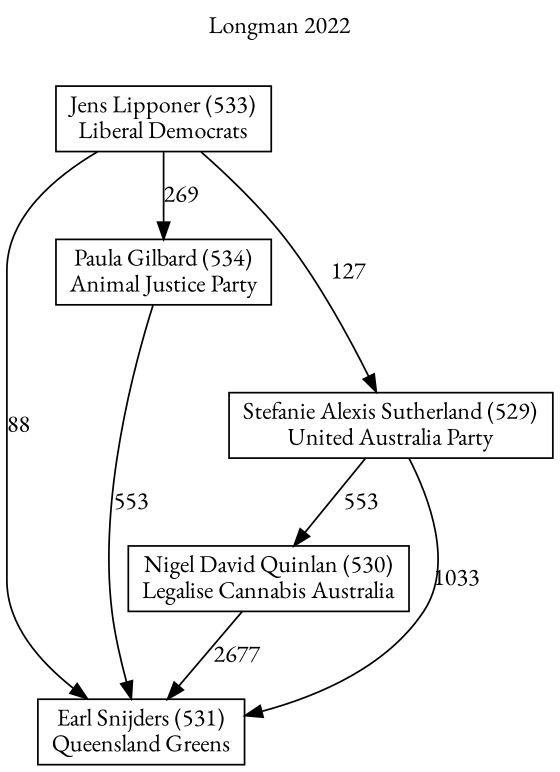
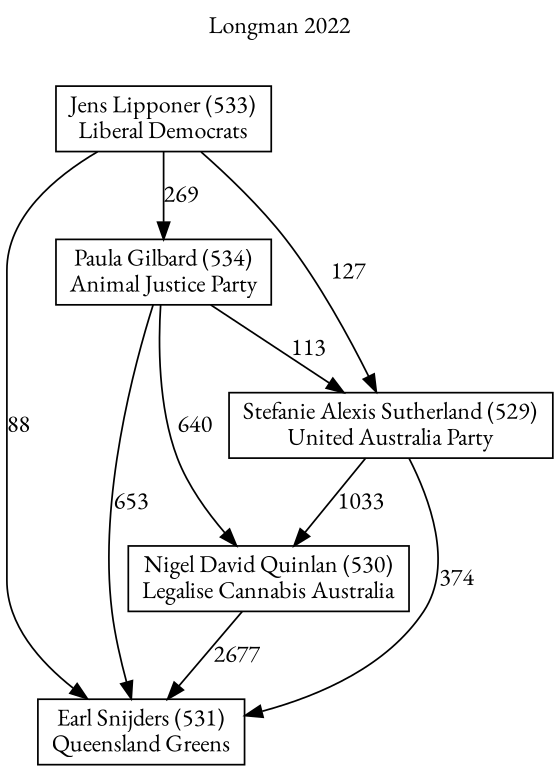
none -> (270, 344)
none -> (168, 426)
(132, 502) -> (132, 502)
(362, 502) -> (362, 502)
(457, 579) -> (457, 579)
